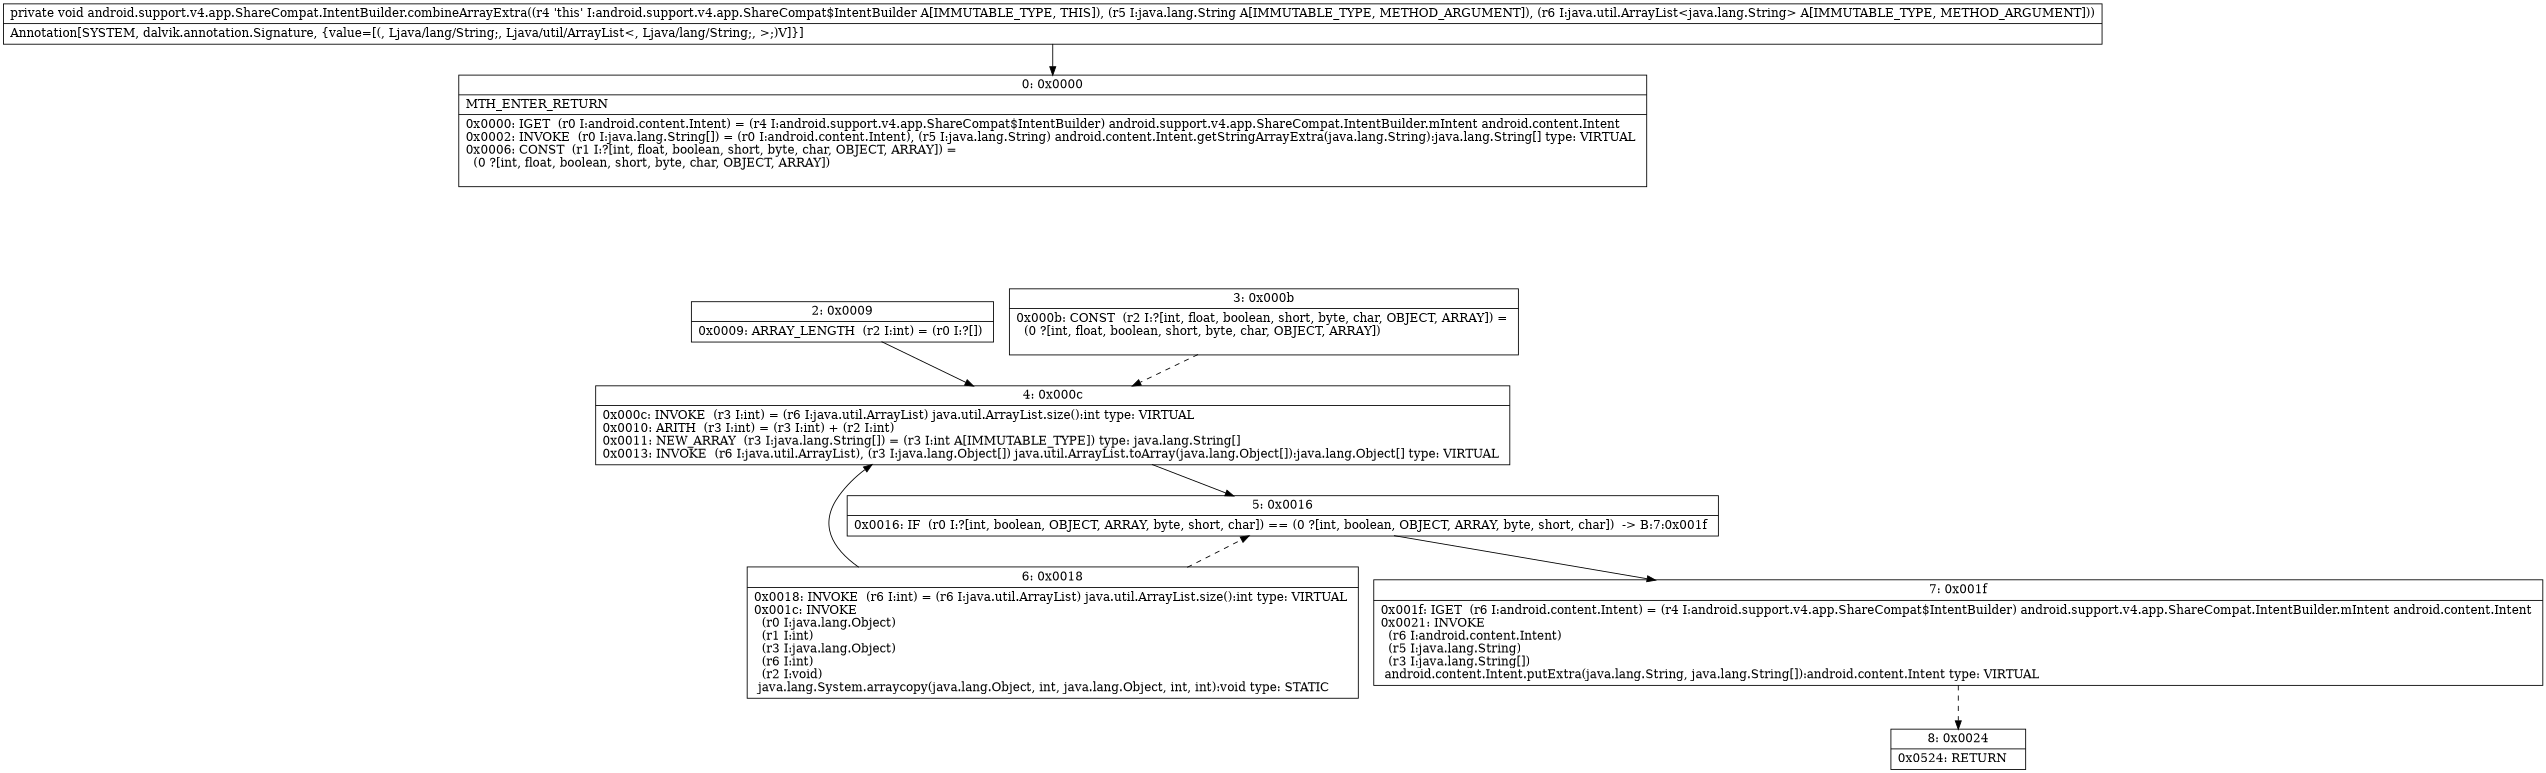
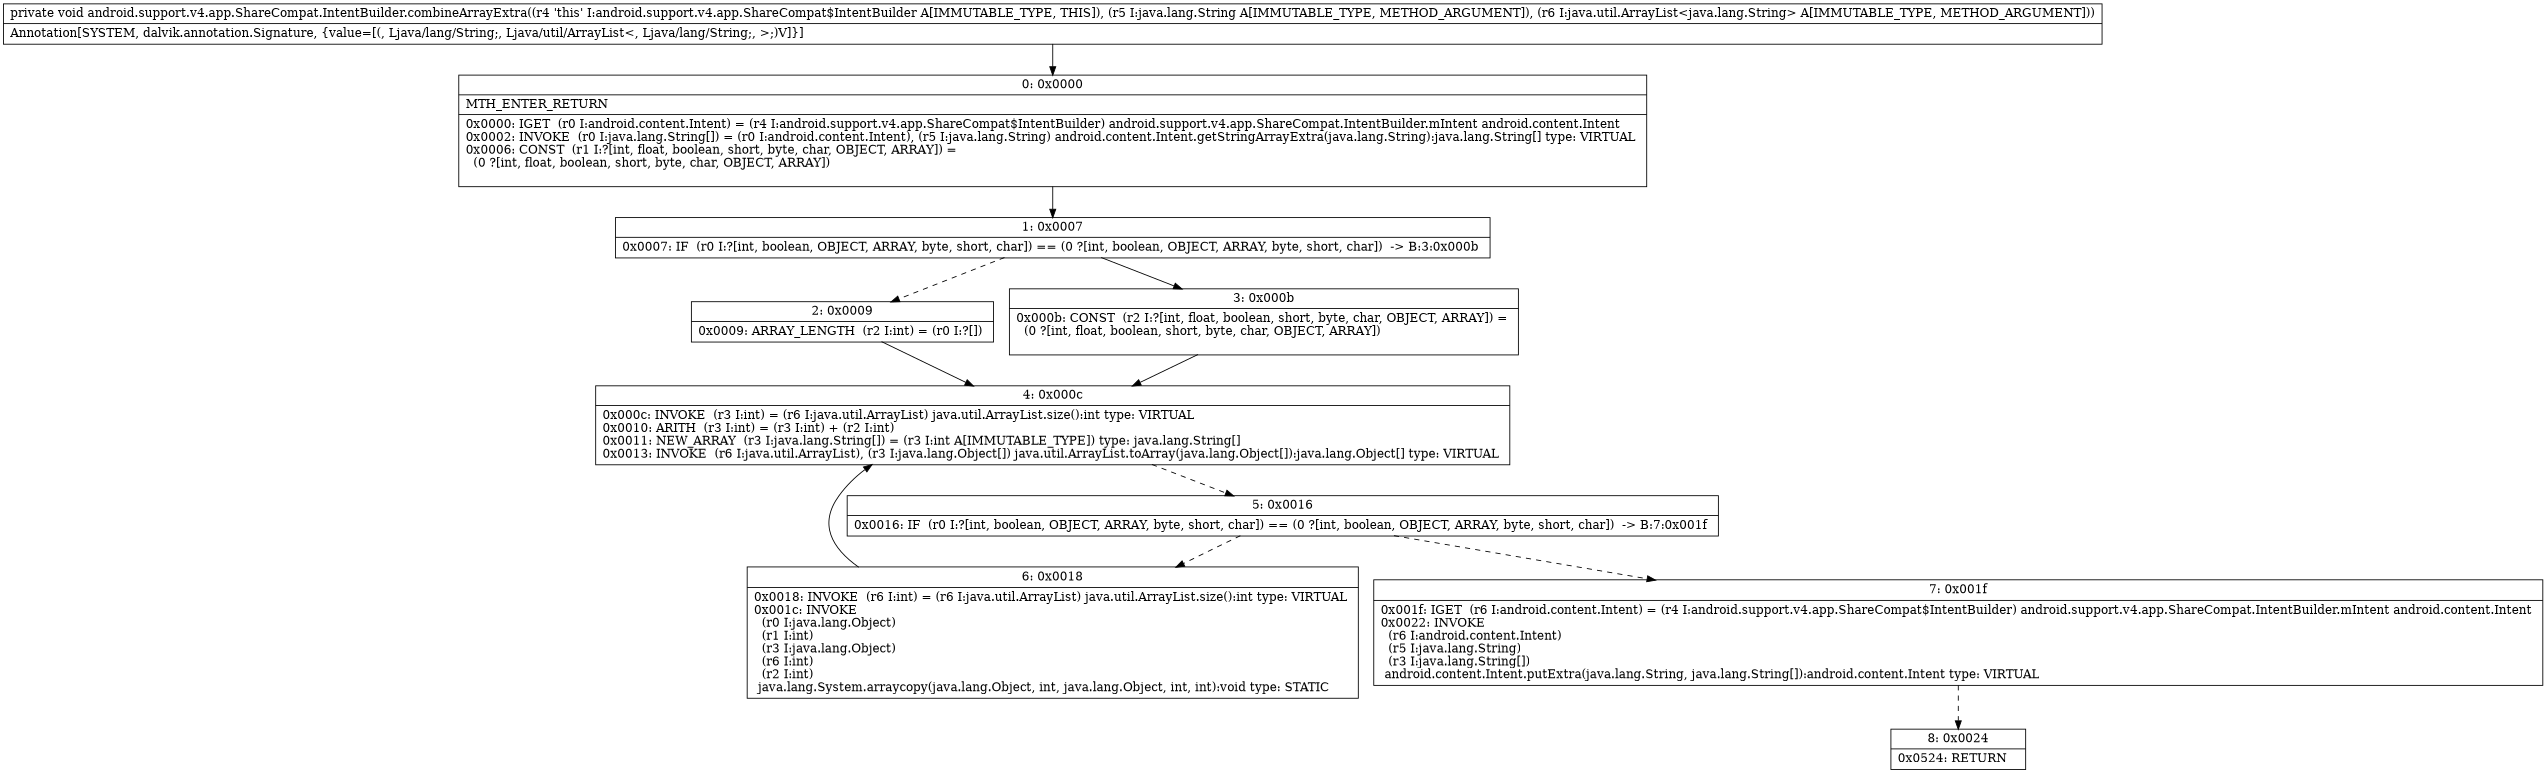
none -> (1053, 238)
(1169, 368) -> (1169, 368)
(1189, 479) -> (1189, 479)
(1214, 554) -> (1212, 549)
(1521, 557) -> (1521, 557)
(1437, 623) -> (1437, 623)
(788, 675) -> (784, 675)
